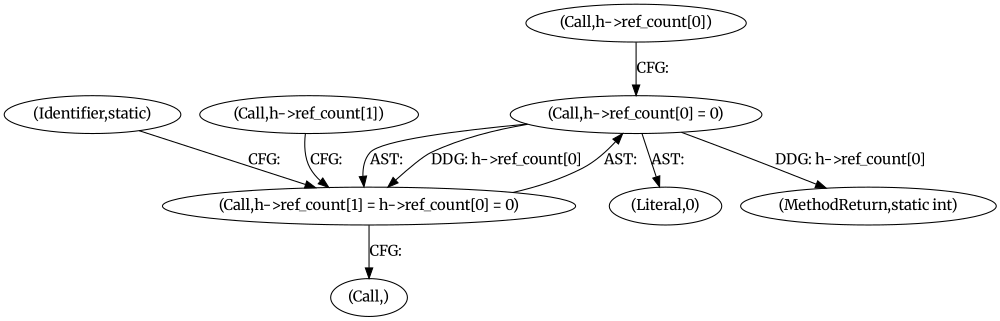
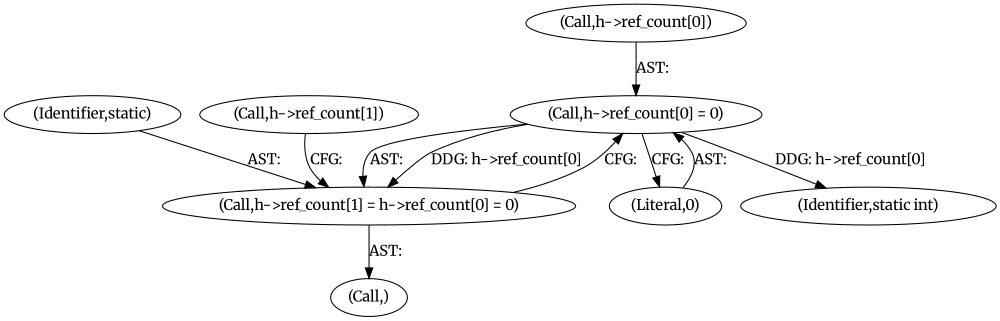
(654, 69) -> (654, 69)
(266, 160) -> (266, 160)
(622, 160) -> (622, 160)
(670, 160) -> (670, 160)
none -> (694, 163)
(868, 206) -> (868, 206)
(387, 252) -> (387, 252)
